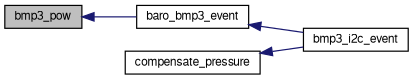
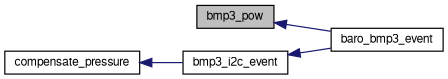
(282, 29) -> (315, 51)
